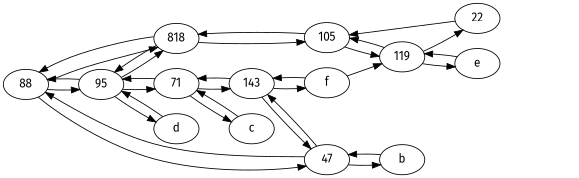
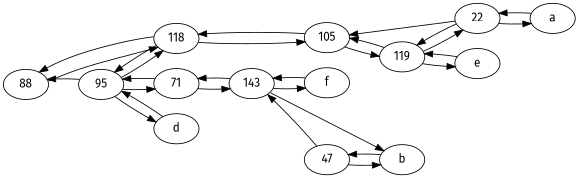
none -> (553, 18)
(176, 38) -> (176, 38)
(361, 71) -> (440, 32)
(59, 90) -> none
(283, 120) -> (323, 120)
(252, 129) -> none
(173, 148) -> none
(160, 160) -> none
